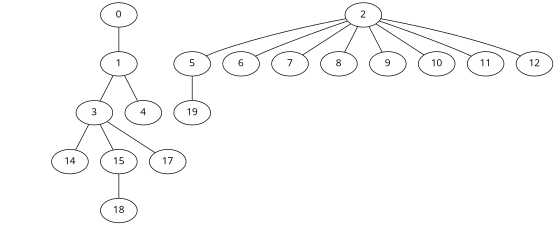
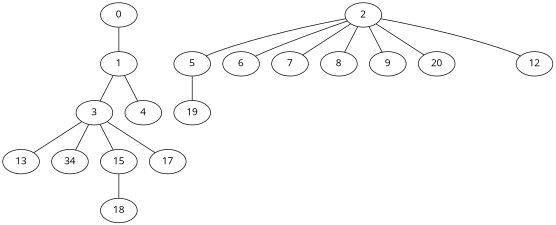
(437, 64) -> (437, 64)
(486, 64) -> none
none -> (21, 162)
(70, 162) -> (70, 162)
